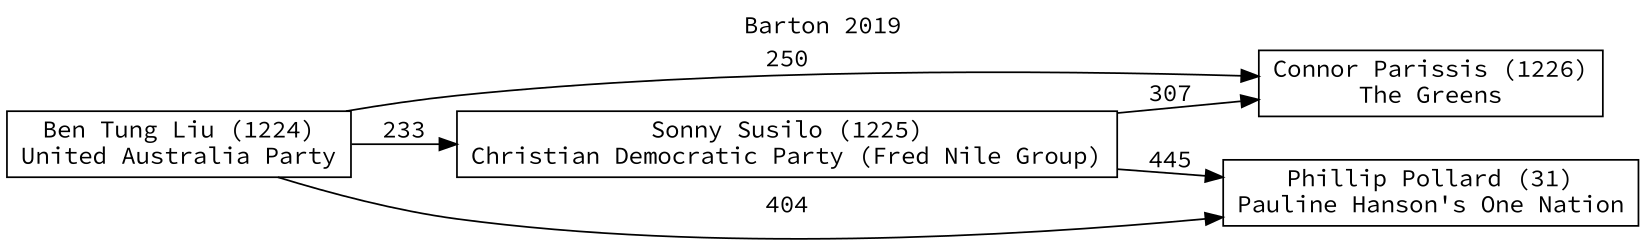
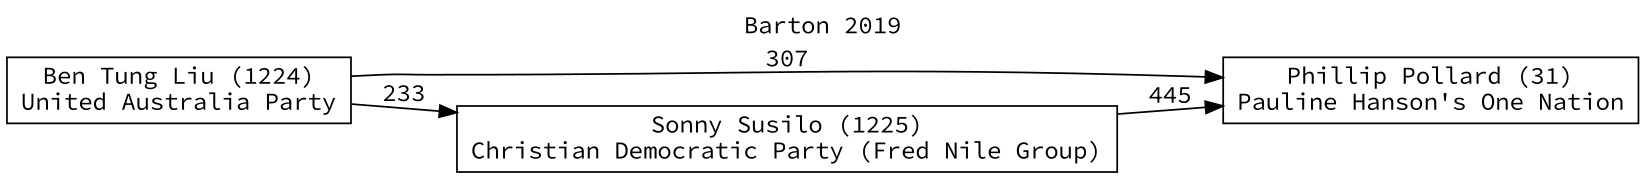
(1431, 83) -> none
(787, 206) -> (787, 60)
